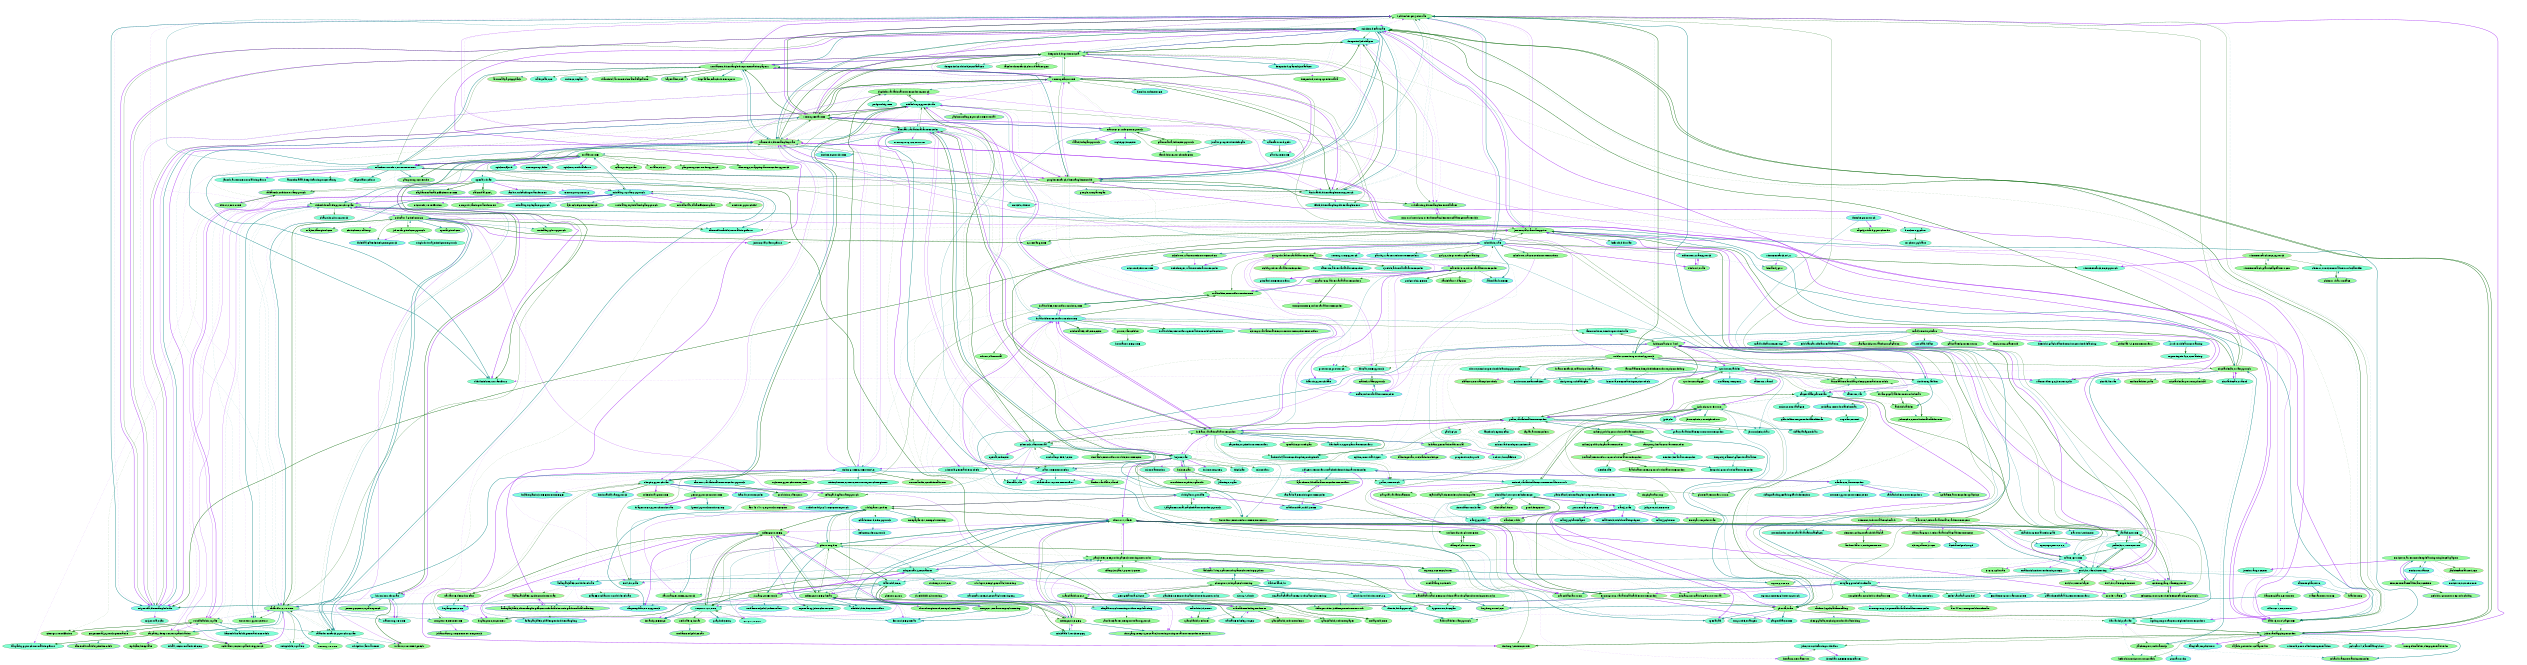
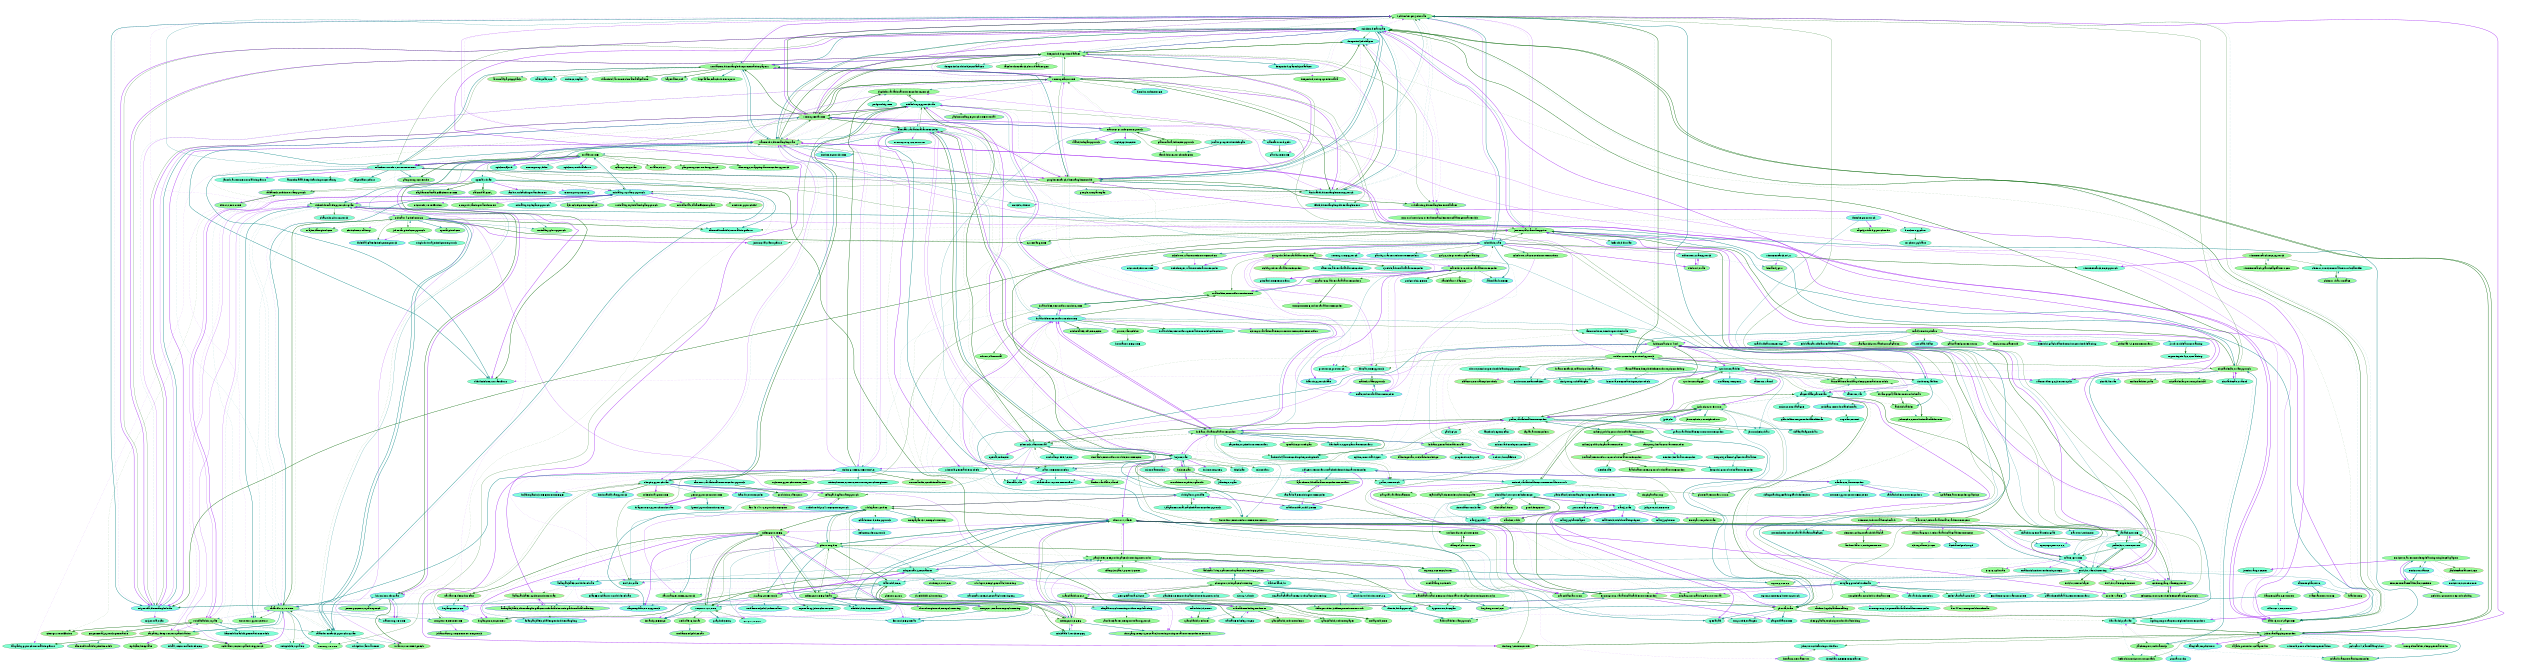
(1064, 54) -> (1064, 54)
(568, 222) -> (618, 390)
